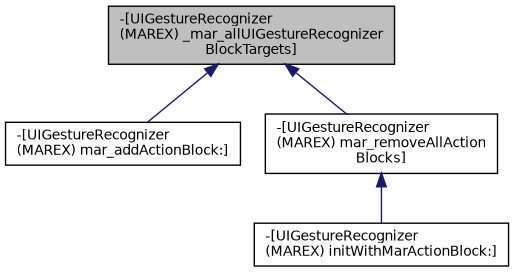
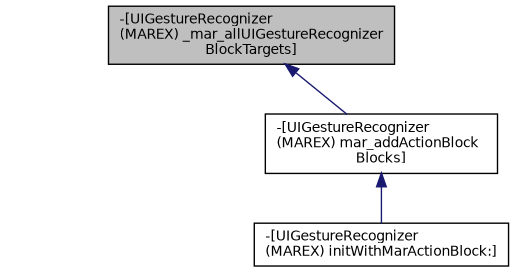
(123, 144) -> none
(381, 144) -> (381, 144)
